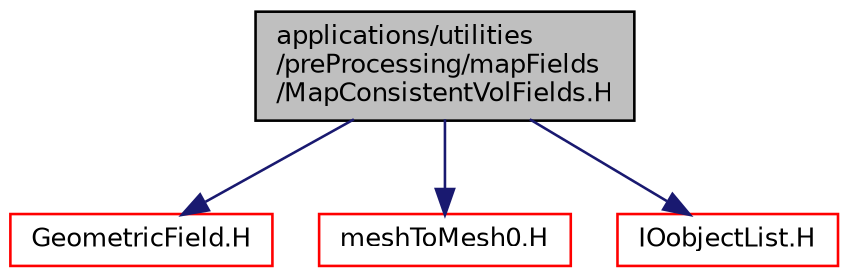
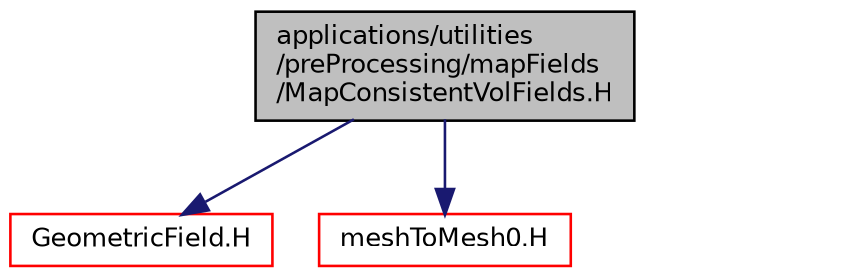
(728, 240) -> none
